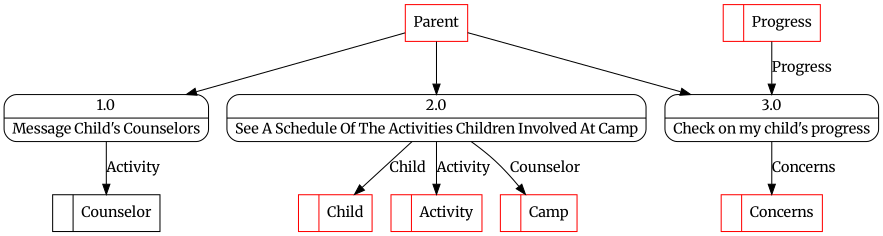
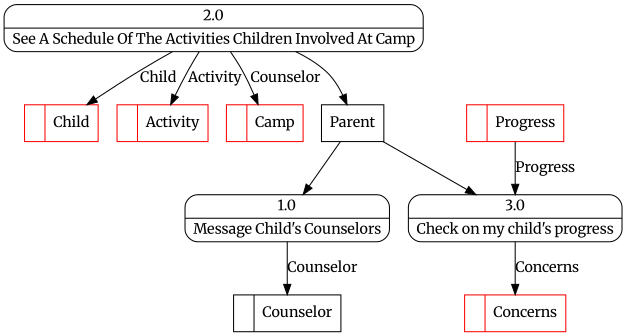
(436, 23) -> (353, 123)
(436, 63) -> (323, 69)
(133, 168) -> (323, 268)
